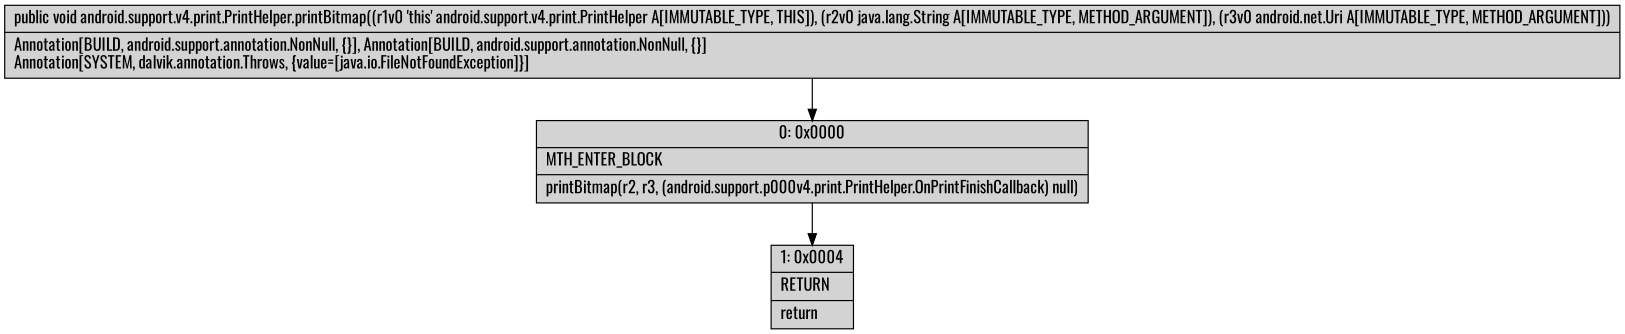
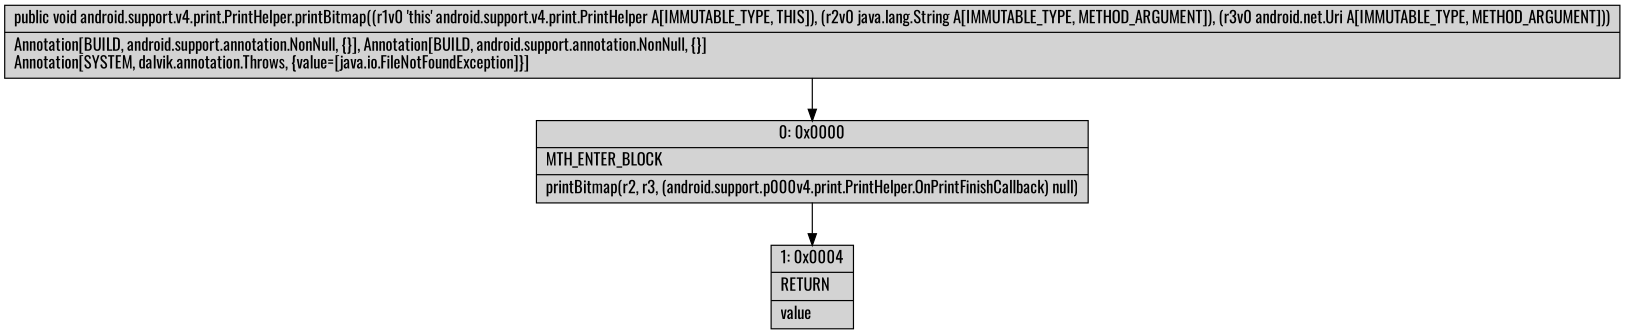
(799, 314) -> (796, 314)
